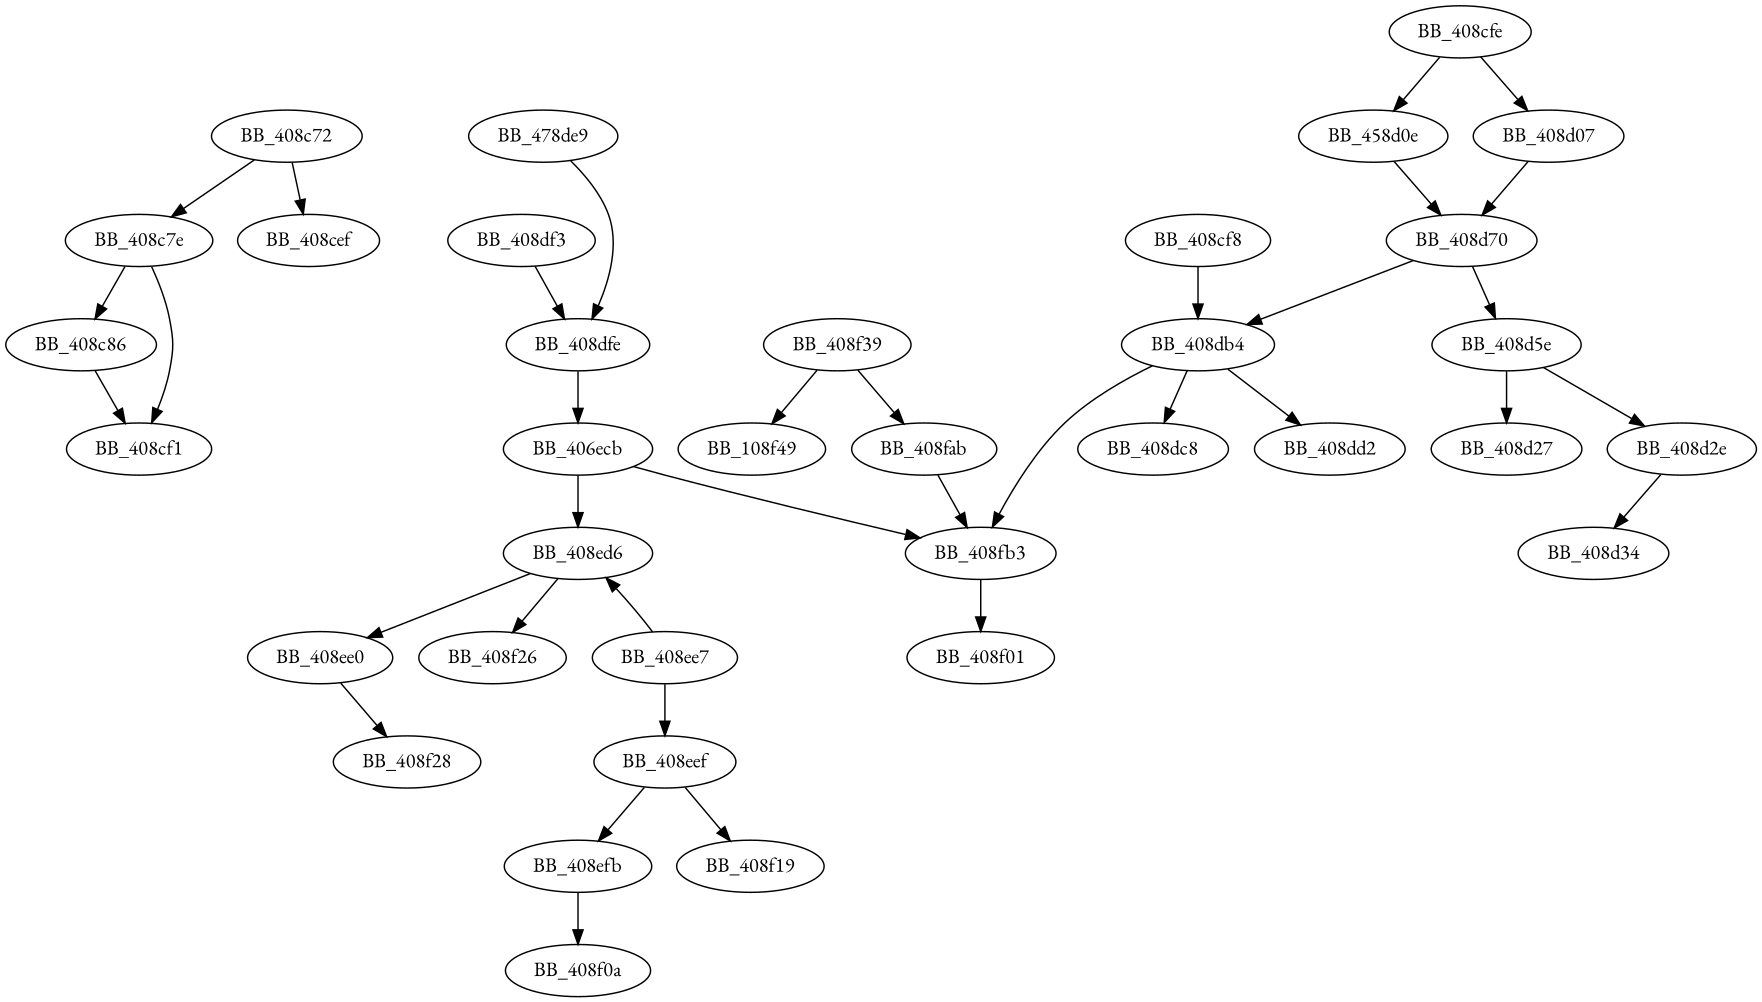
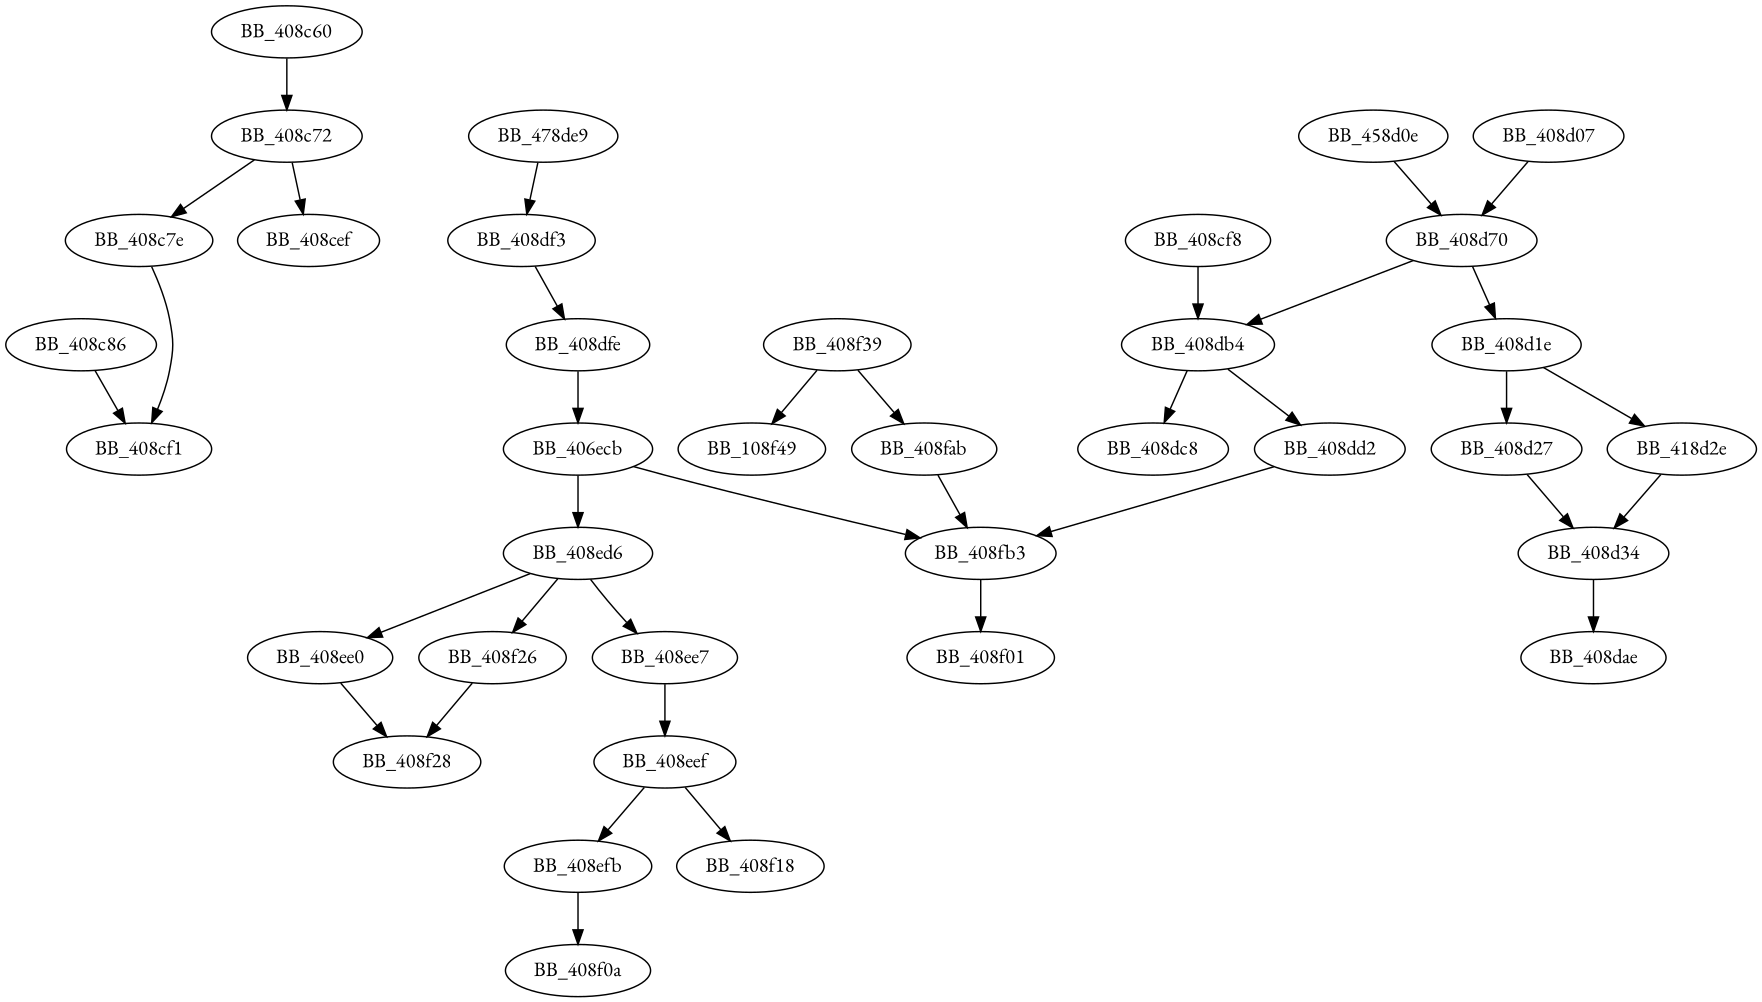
none -> (287, 32)
(1460, 32) -> none
(612, 228) -> (534, 181)
(114, 286) -> none
(1507, 345) -> (1507, 345)
(1062, 426) -> (1162, 499)
(1682, 449) -> (1682, 449)
none -> (1545, 496)
(635, 610) -> (608, 601)
none -> (1593, 658)
none -> (454, 704)
(750, 866) -> (750, 866)
